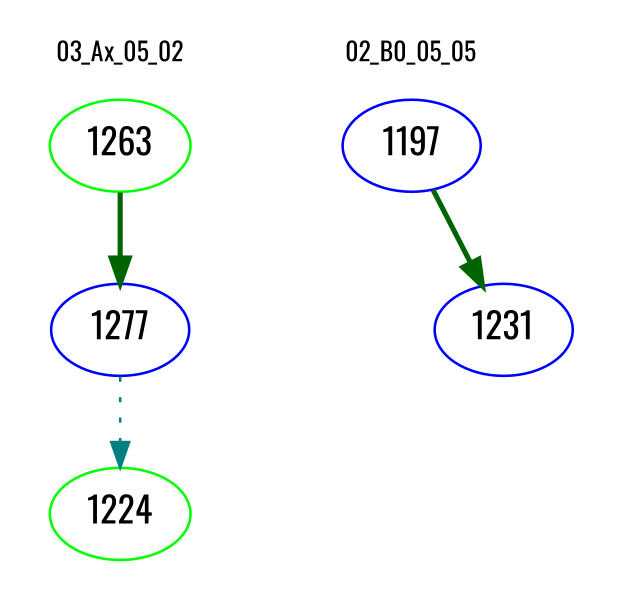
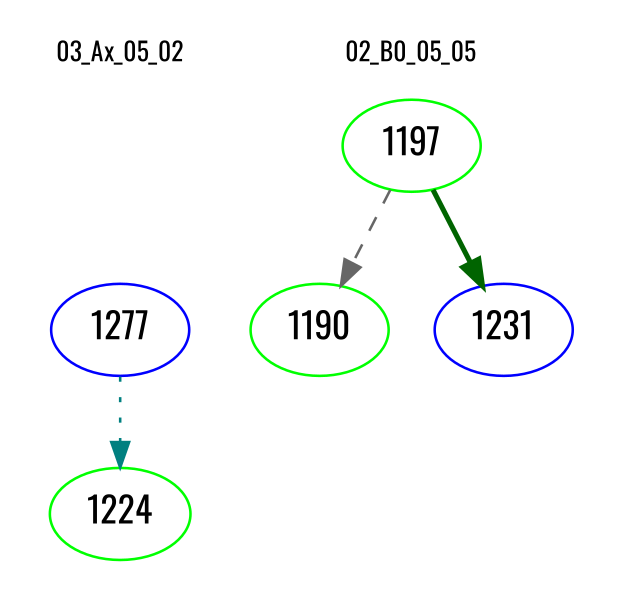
(120, 146) -> none
(412, 146) -> (412, 146)
none -> (320, 330)
